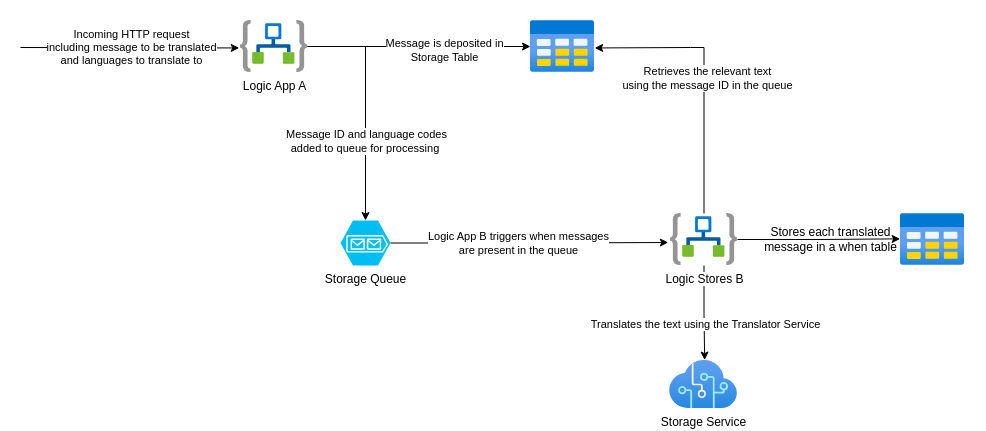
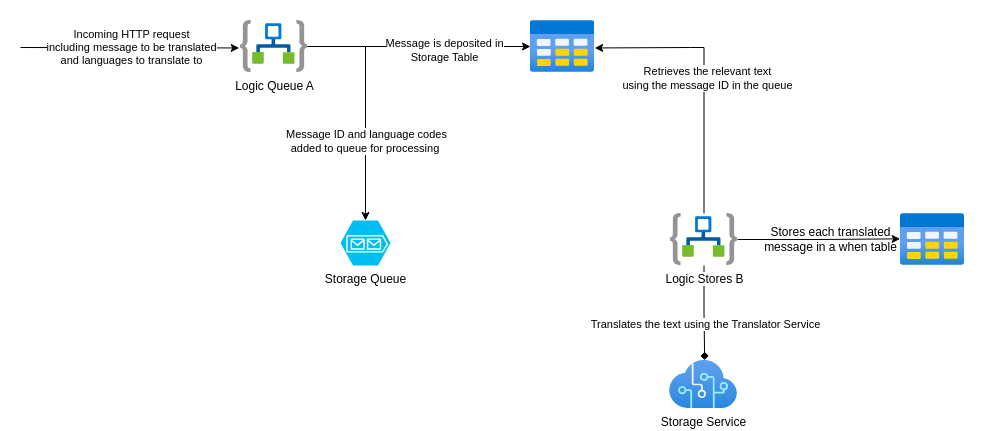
(275, 87) -> (275, 87)
(634, 243) -> none
(705, 352) -> (705, 351)
